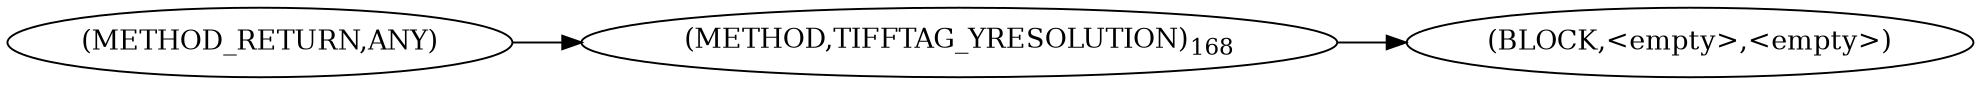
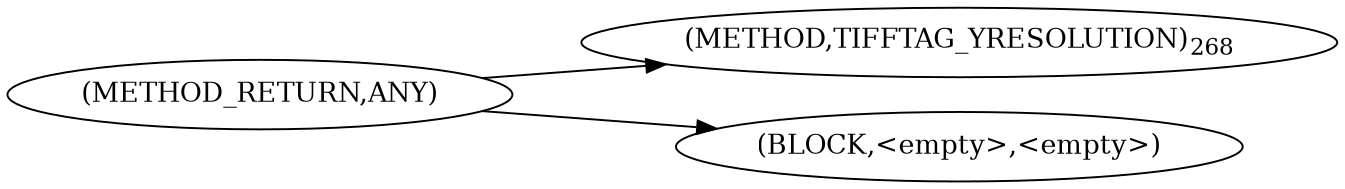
(1212, 40) -> (1212, 40)
(1362, 42) -> (589, 119)
